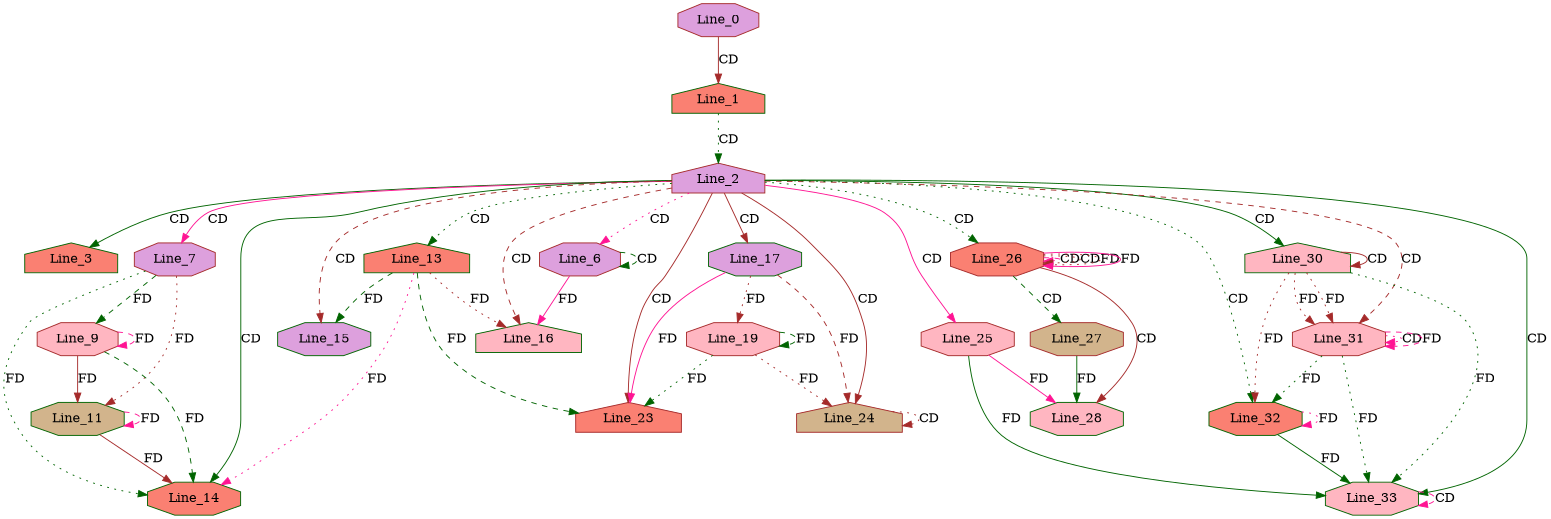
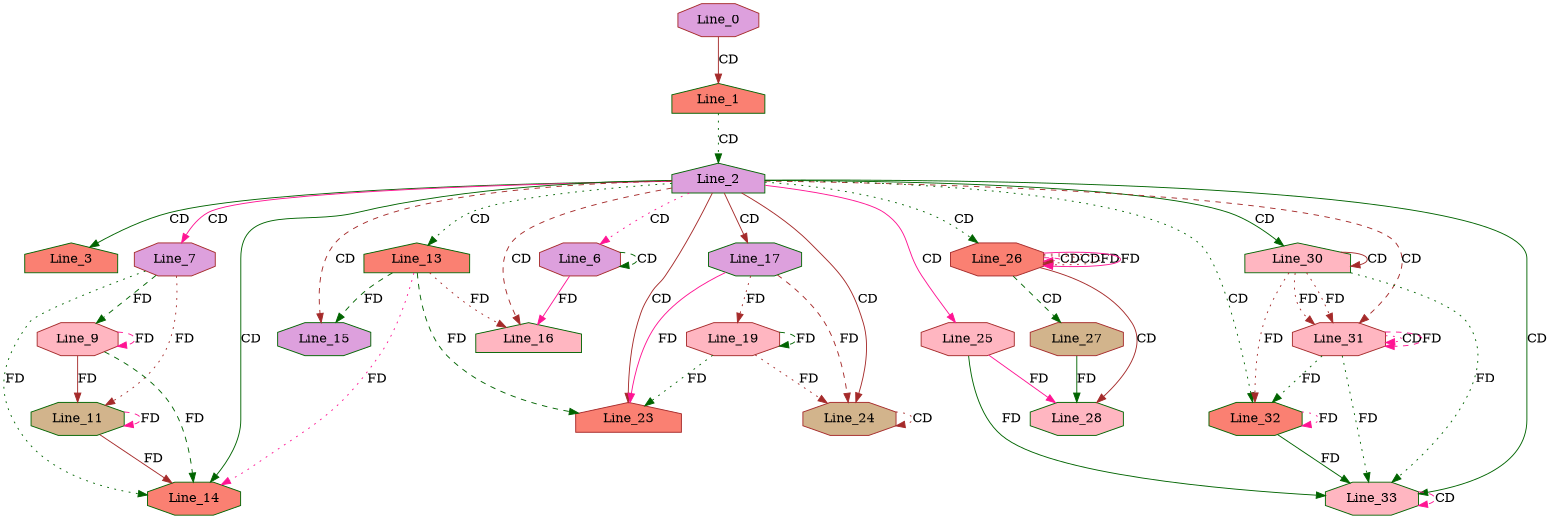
(718, 180) -> (718, 180)
(849, 419) -> (849, 419)
